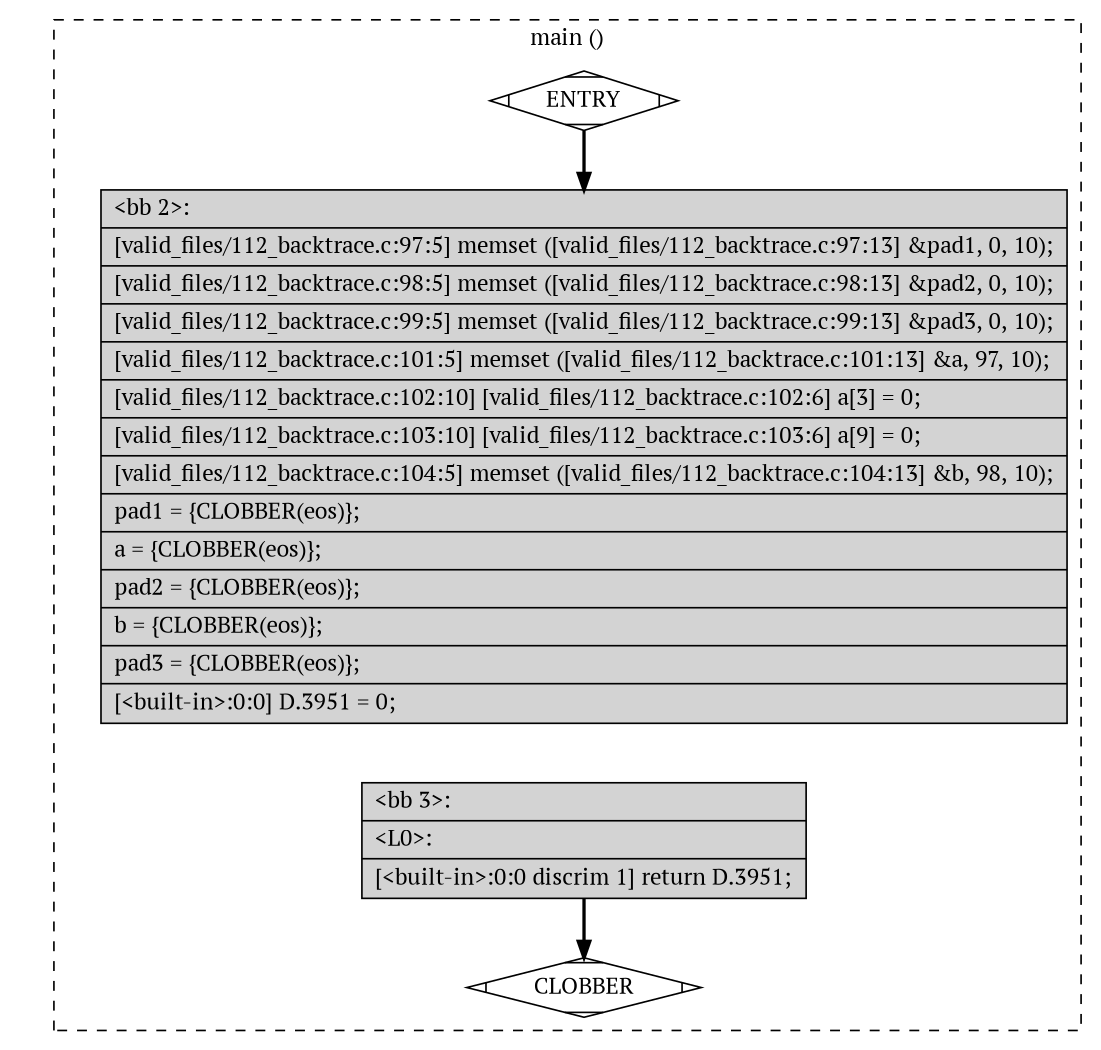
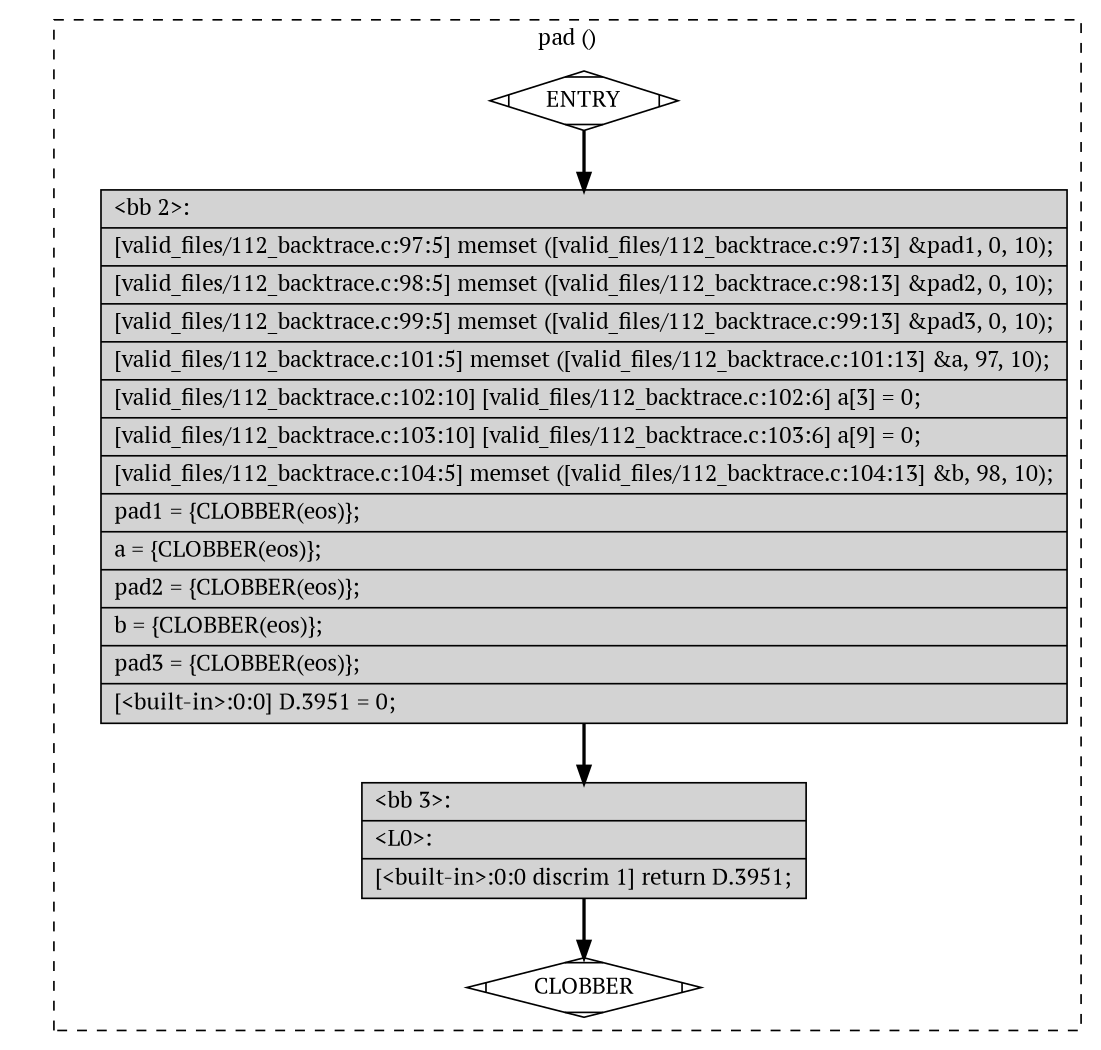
(567, 39) -> (567, 39)
none -> (584, 745)
